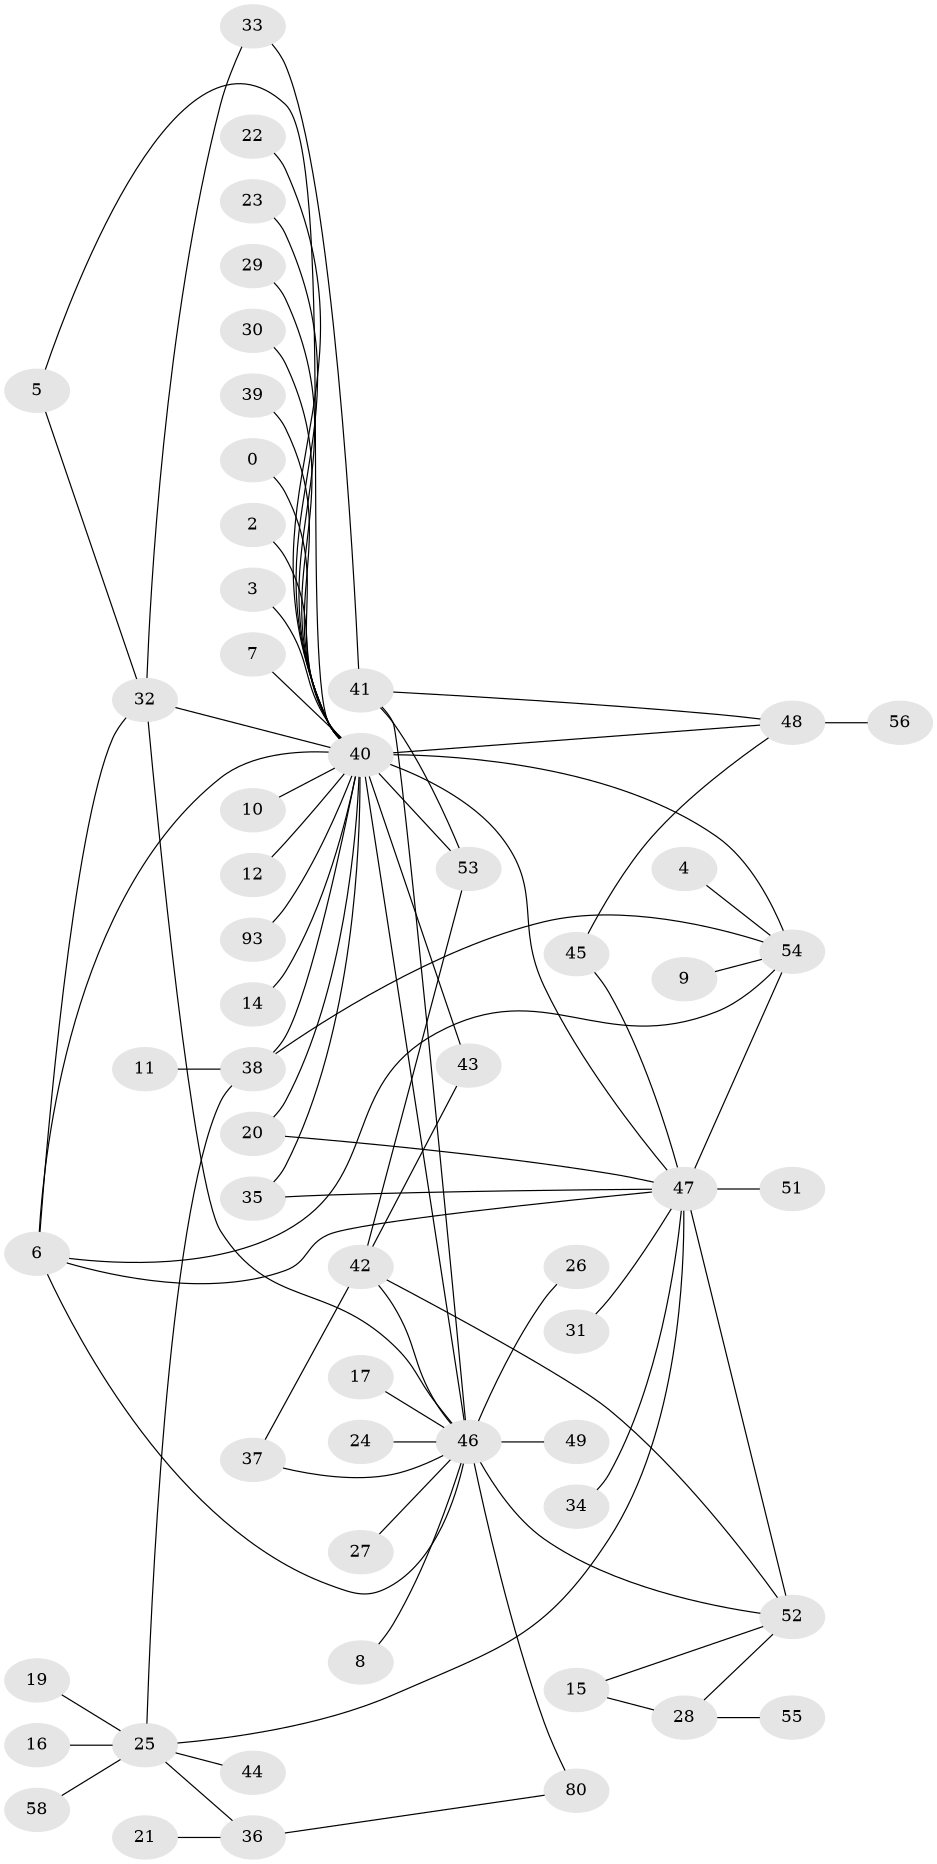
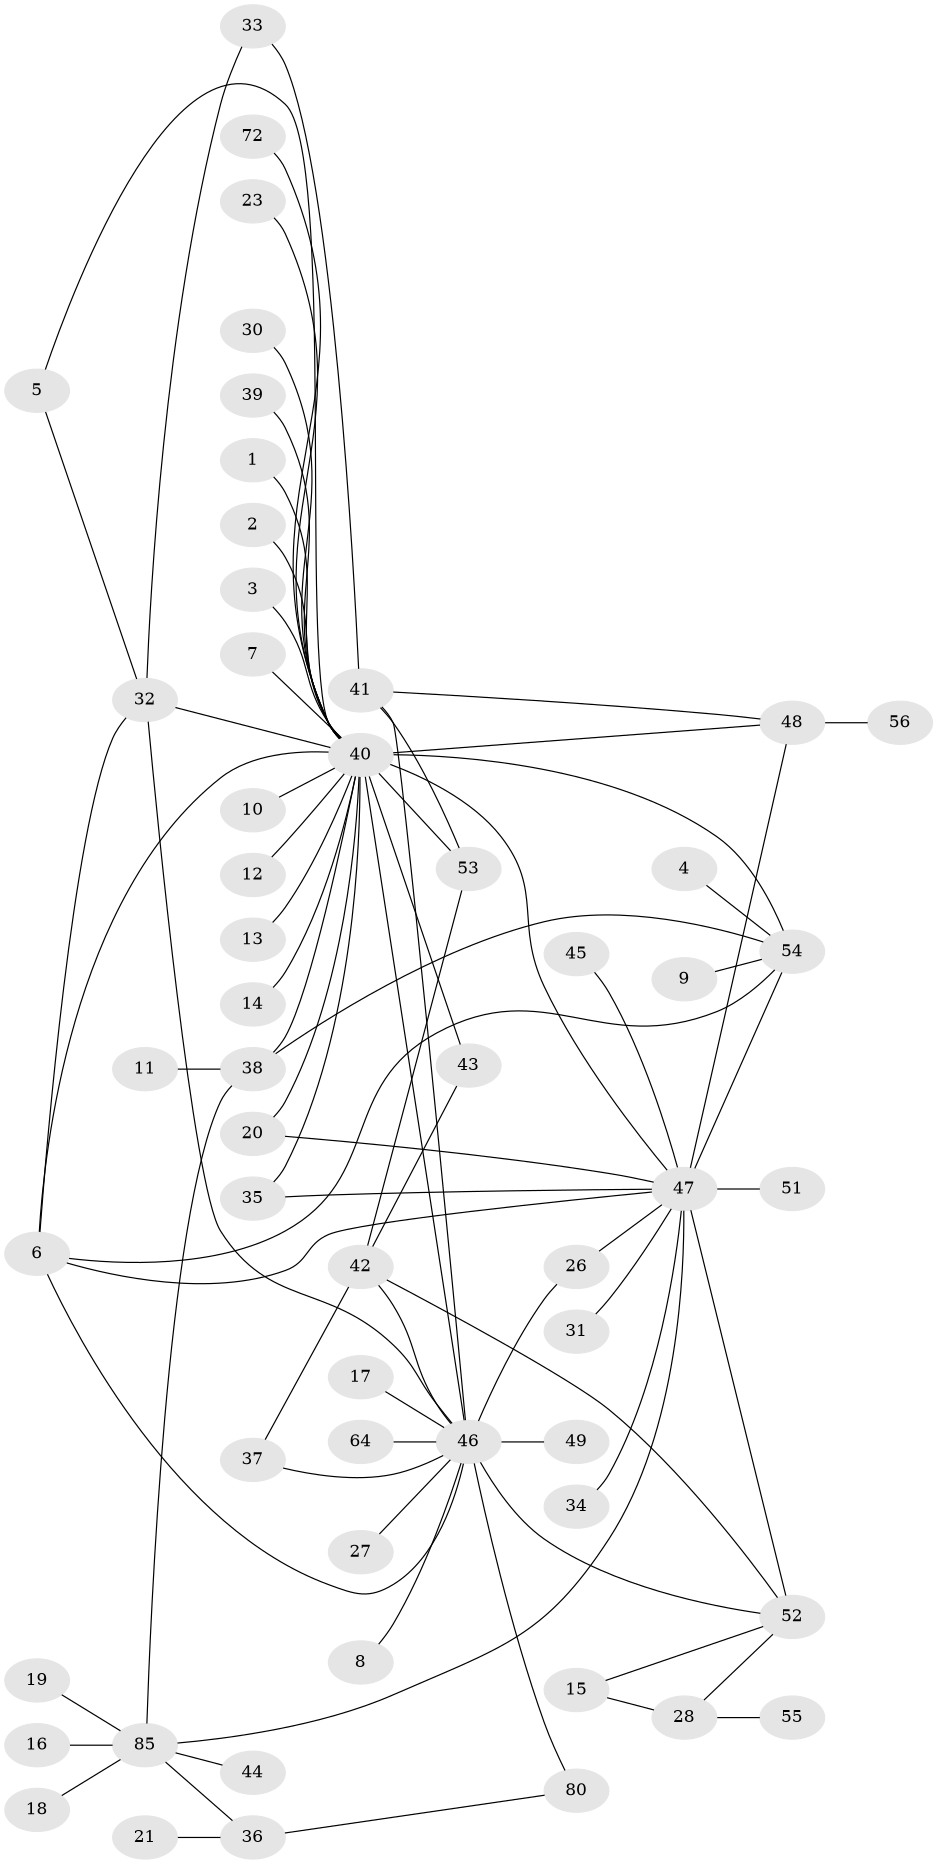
(253, 137) -> (253, 137)
(253, 266) -> none
(253, 460) -> (253, 460)
(665, 823) -> (738, 956)
(253, 940) -> (253, 940)
none -> (630, 1228)
(361, 1442) -> (361, 1442)
(145, 1745) -> (145, 1745)
(37, 1810) -> (37, 1810)
